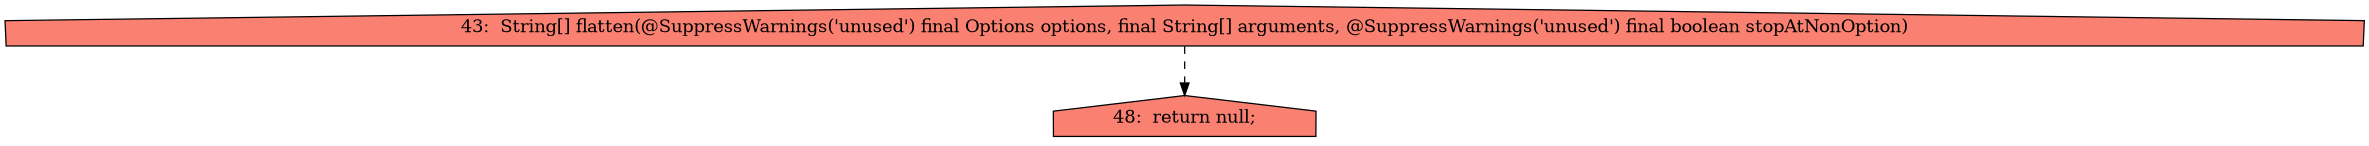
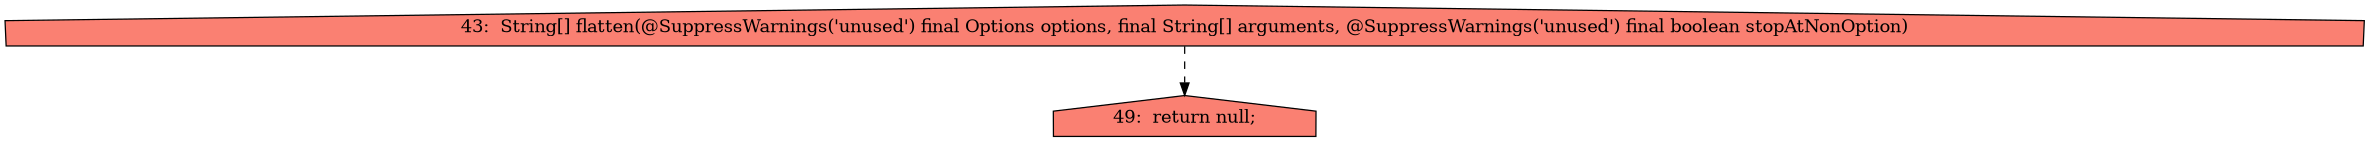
(1185, 118) -> (1185, 118)
